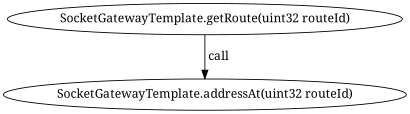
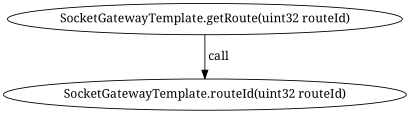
(205, 95) -> (205, 95)
